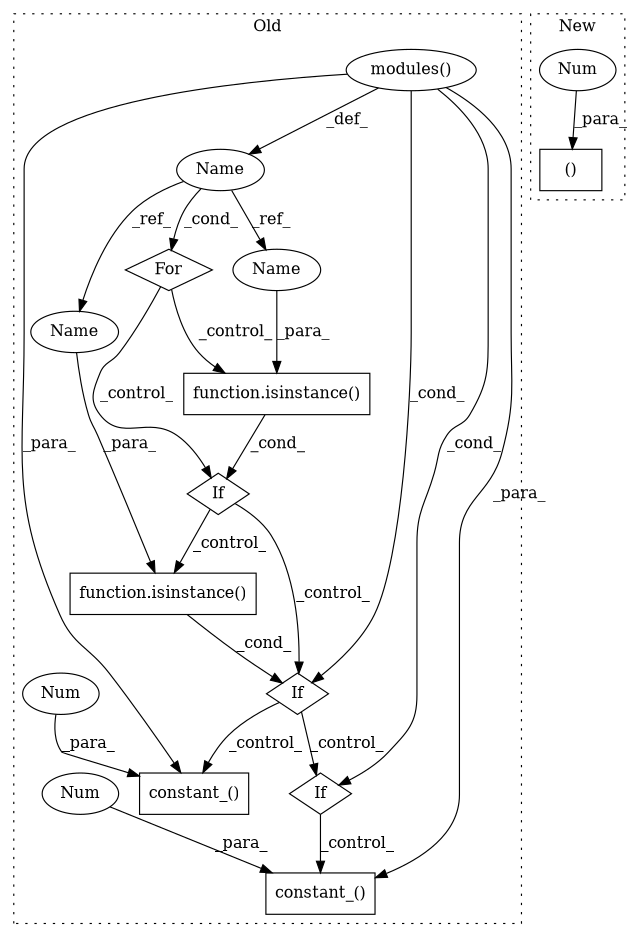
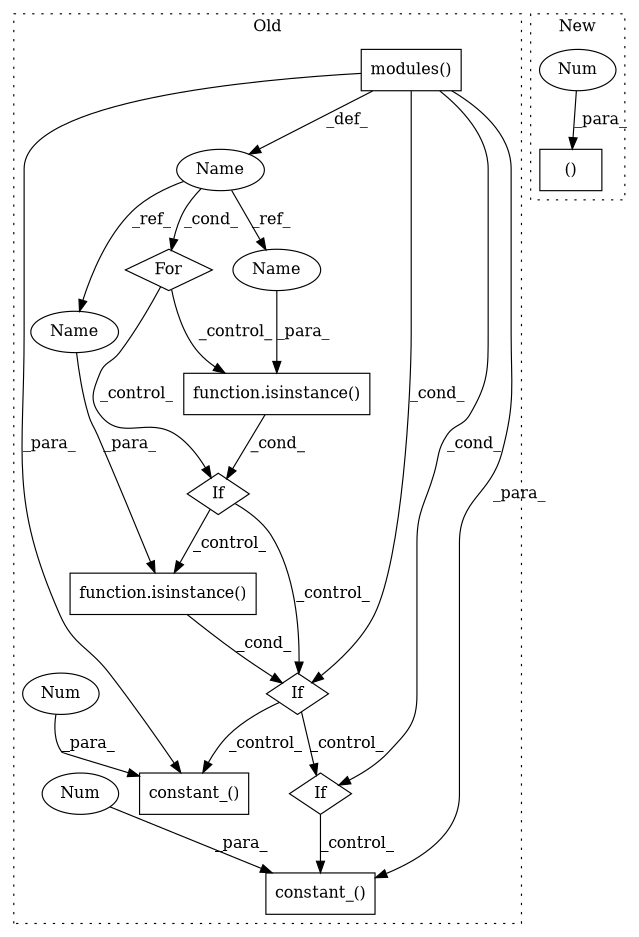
(411, 70) -> (411, 70)
